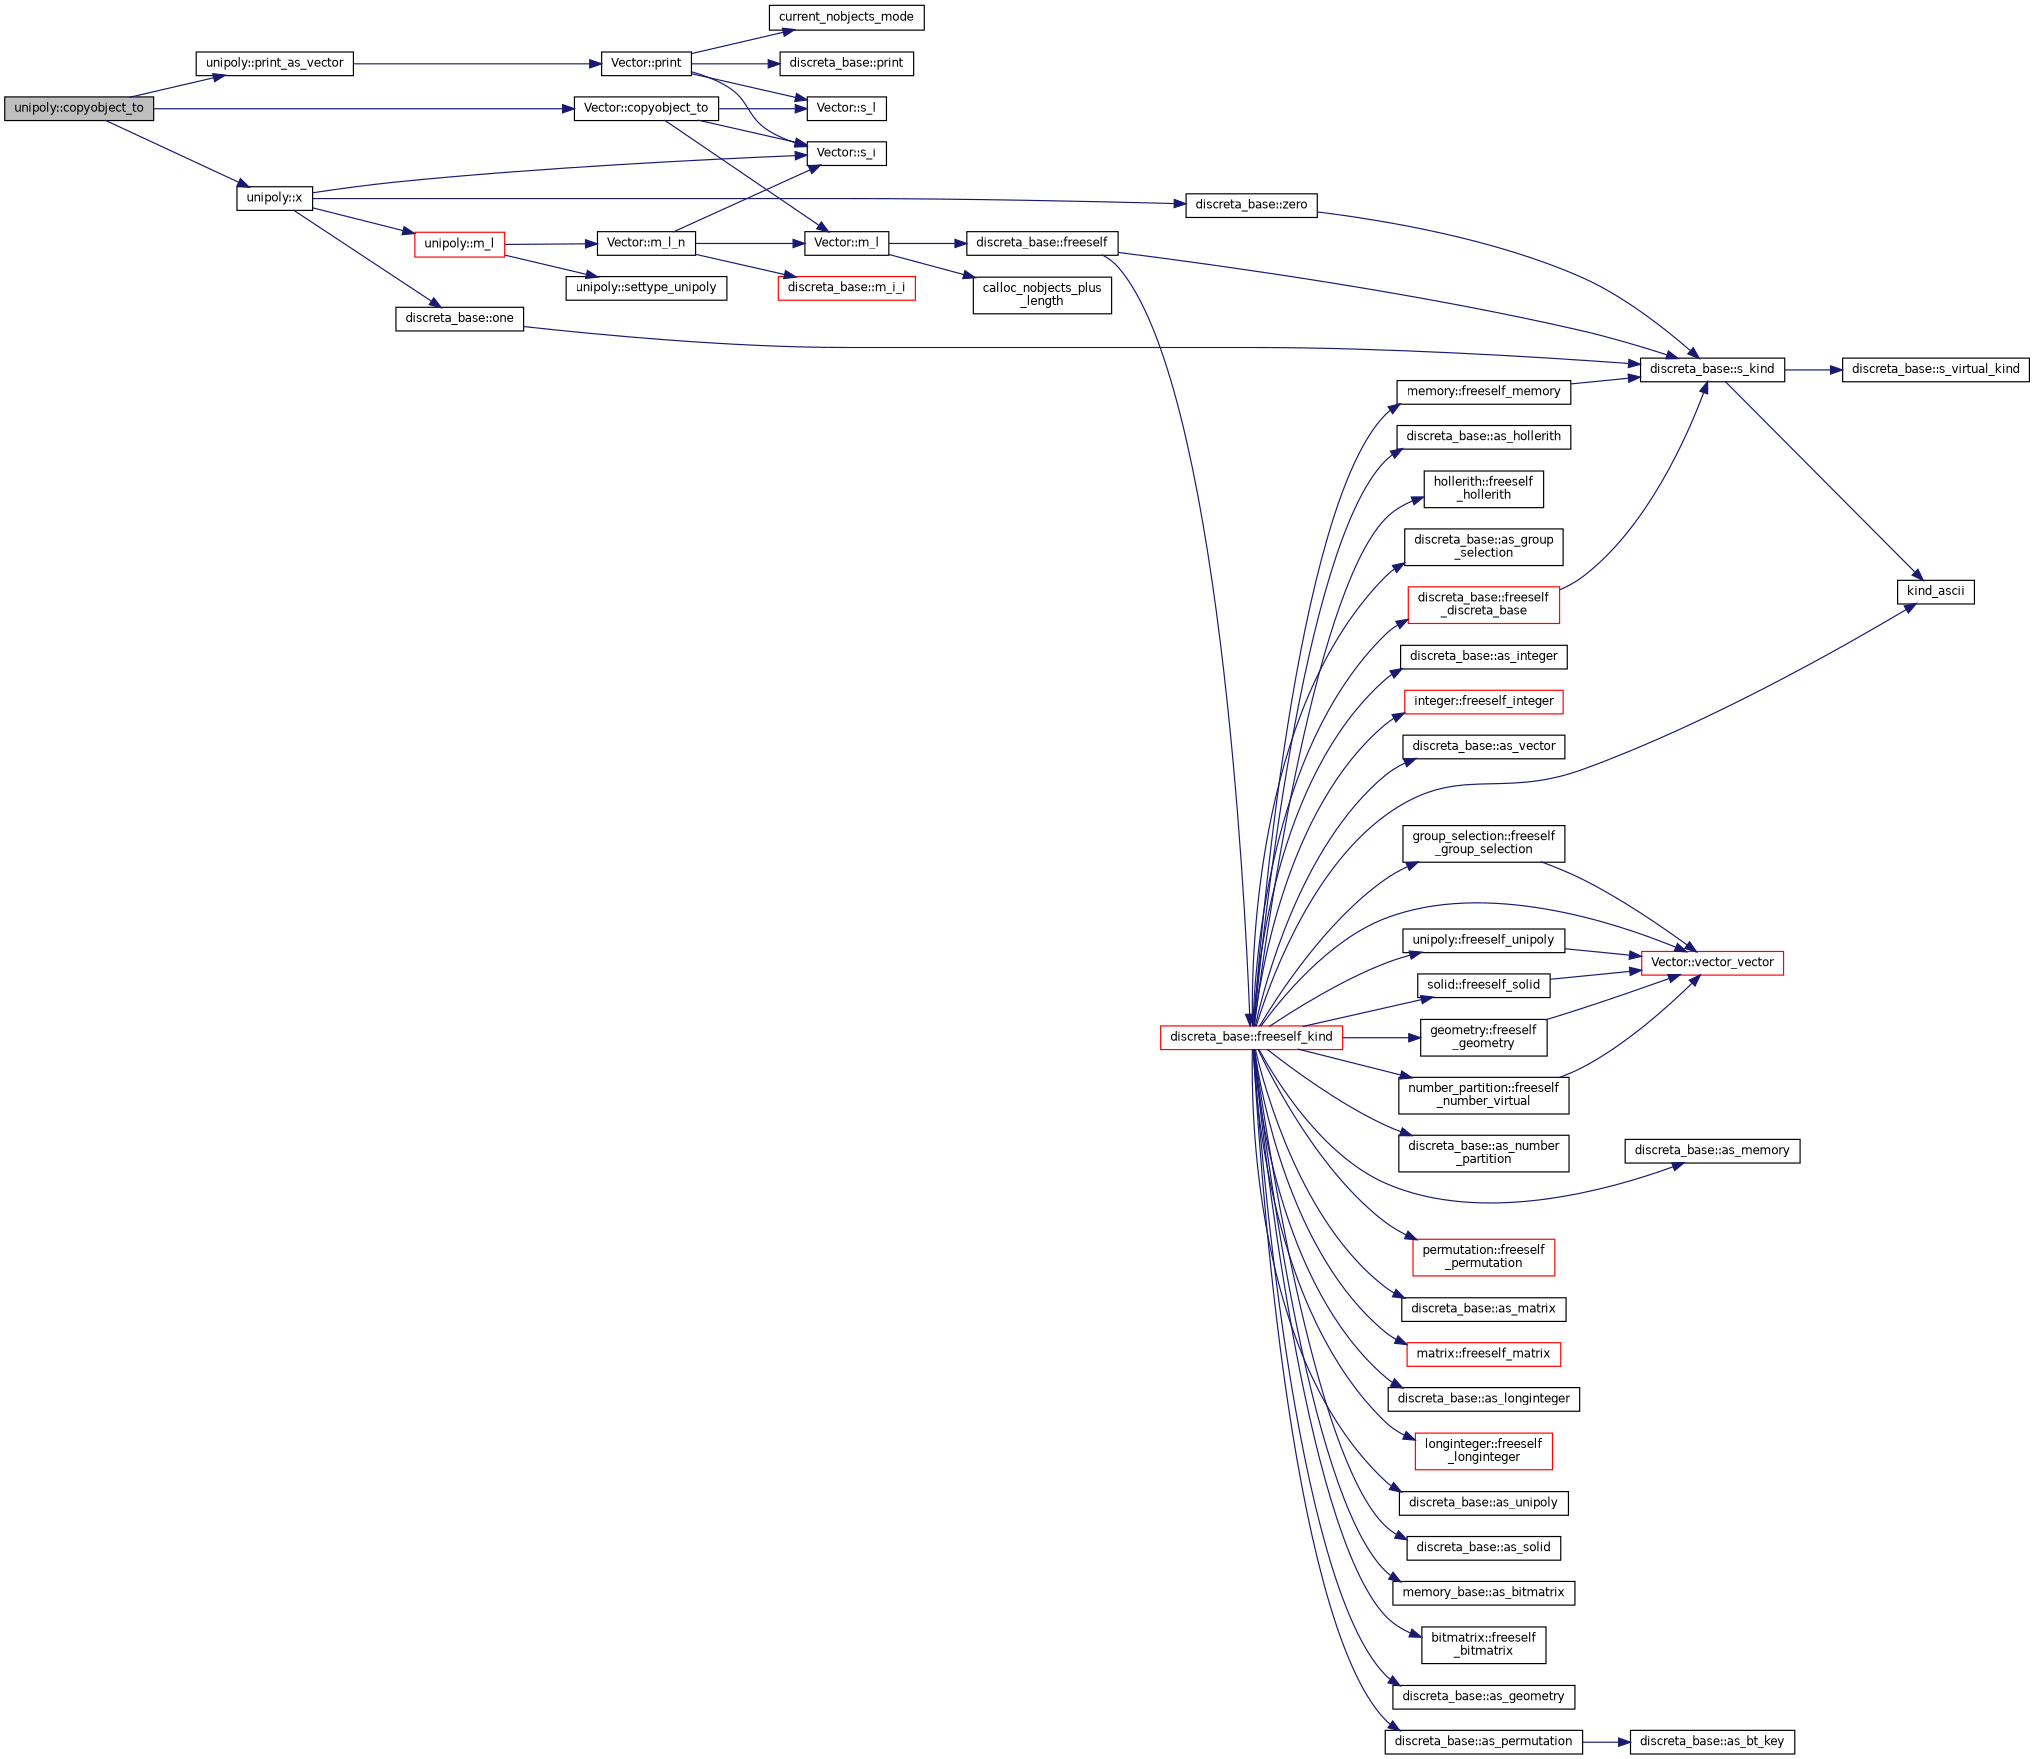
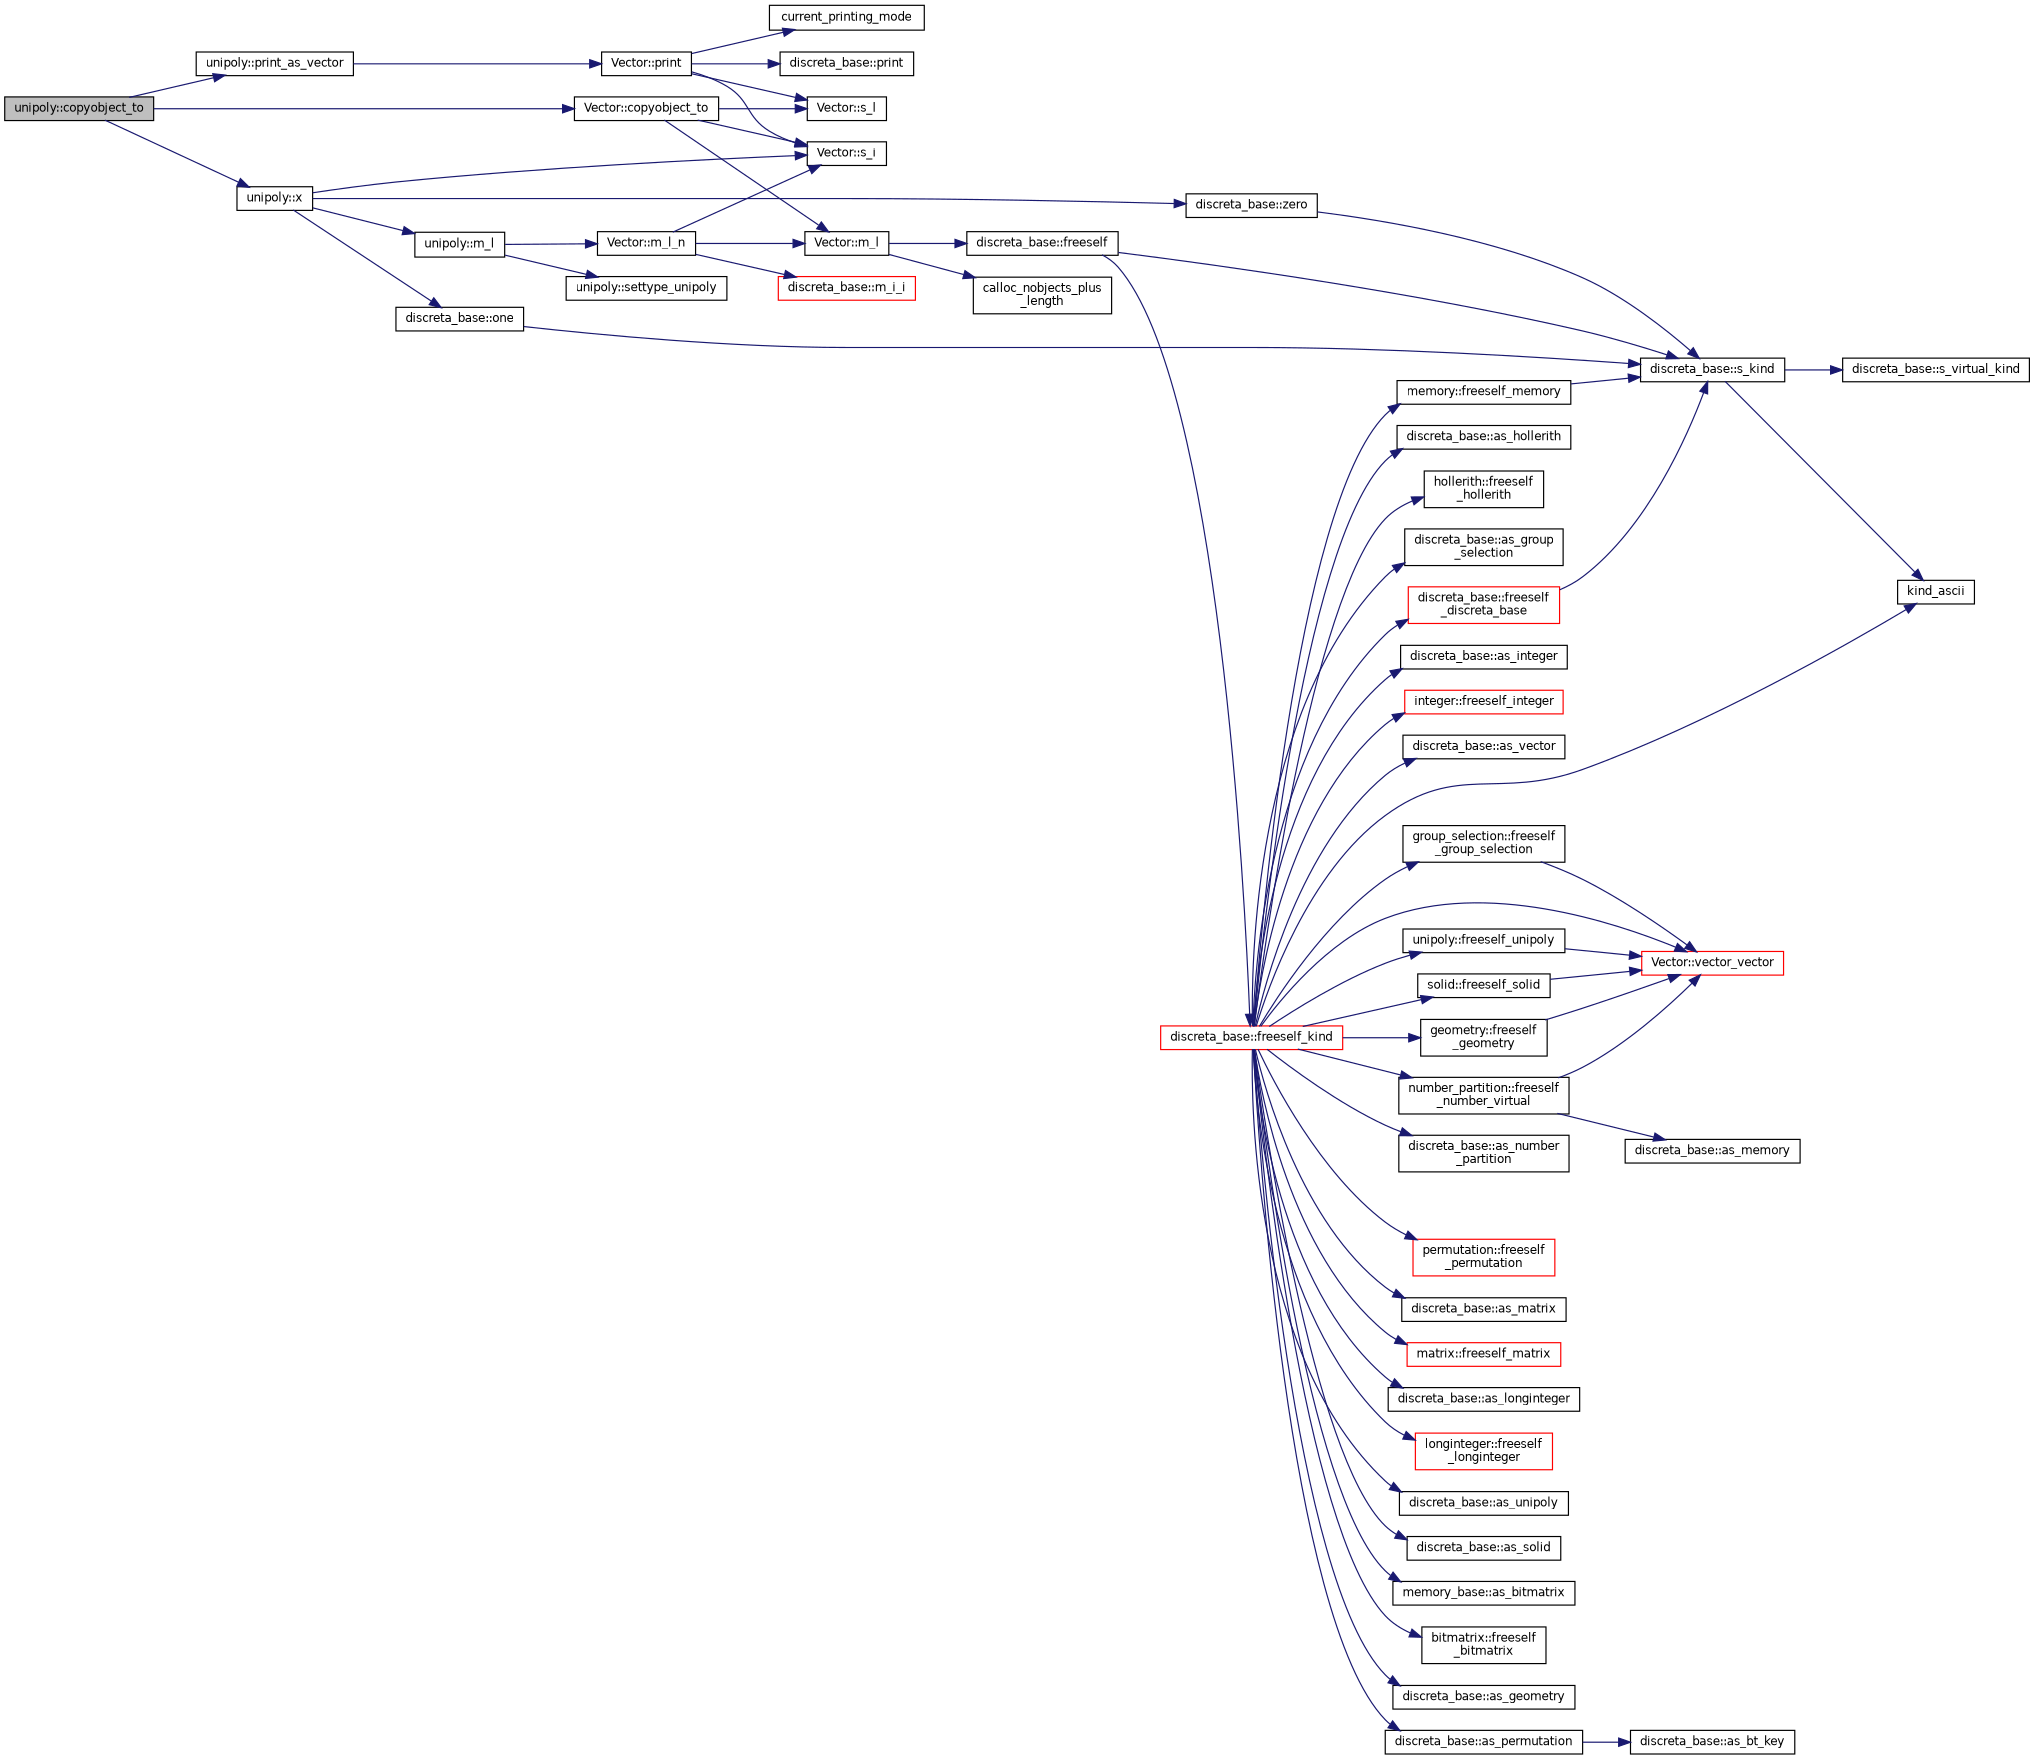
(847, 18) -> (847, 18)
(460, 245) -> (460, 245)
(1437, 1198) -> (1606, 1125)
